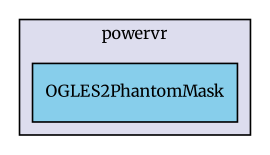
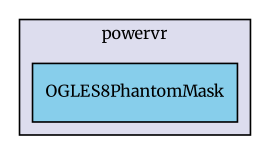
(135, 93) -> (135, 93)
